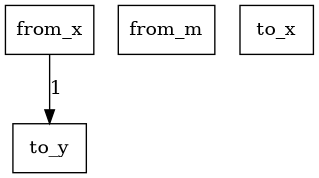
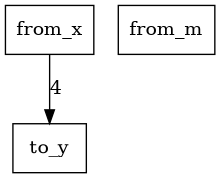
(277, 30) -> none
(56, 89) -> (56, 89)
